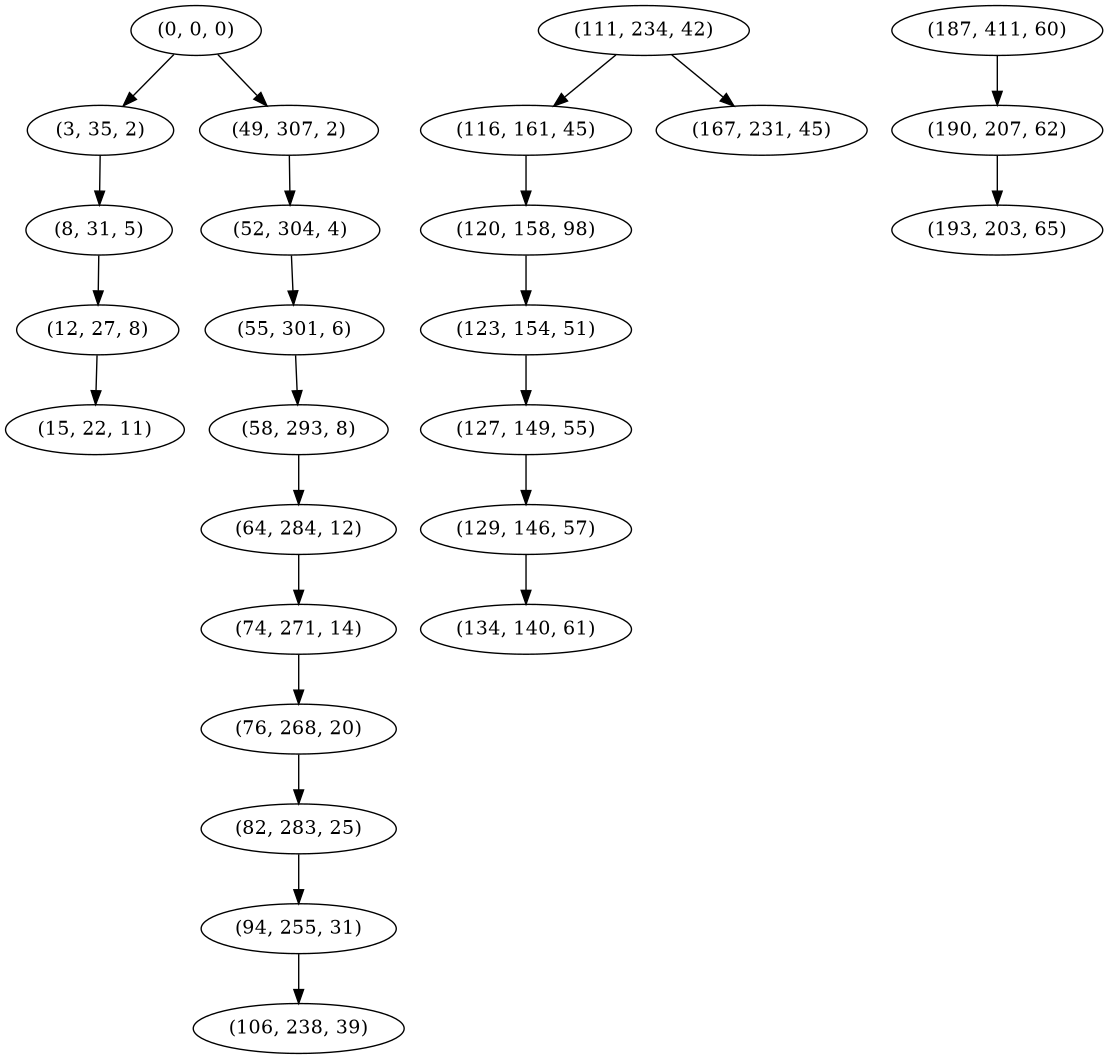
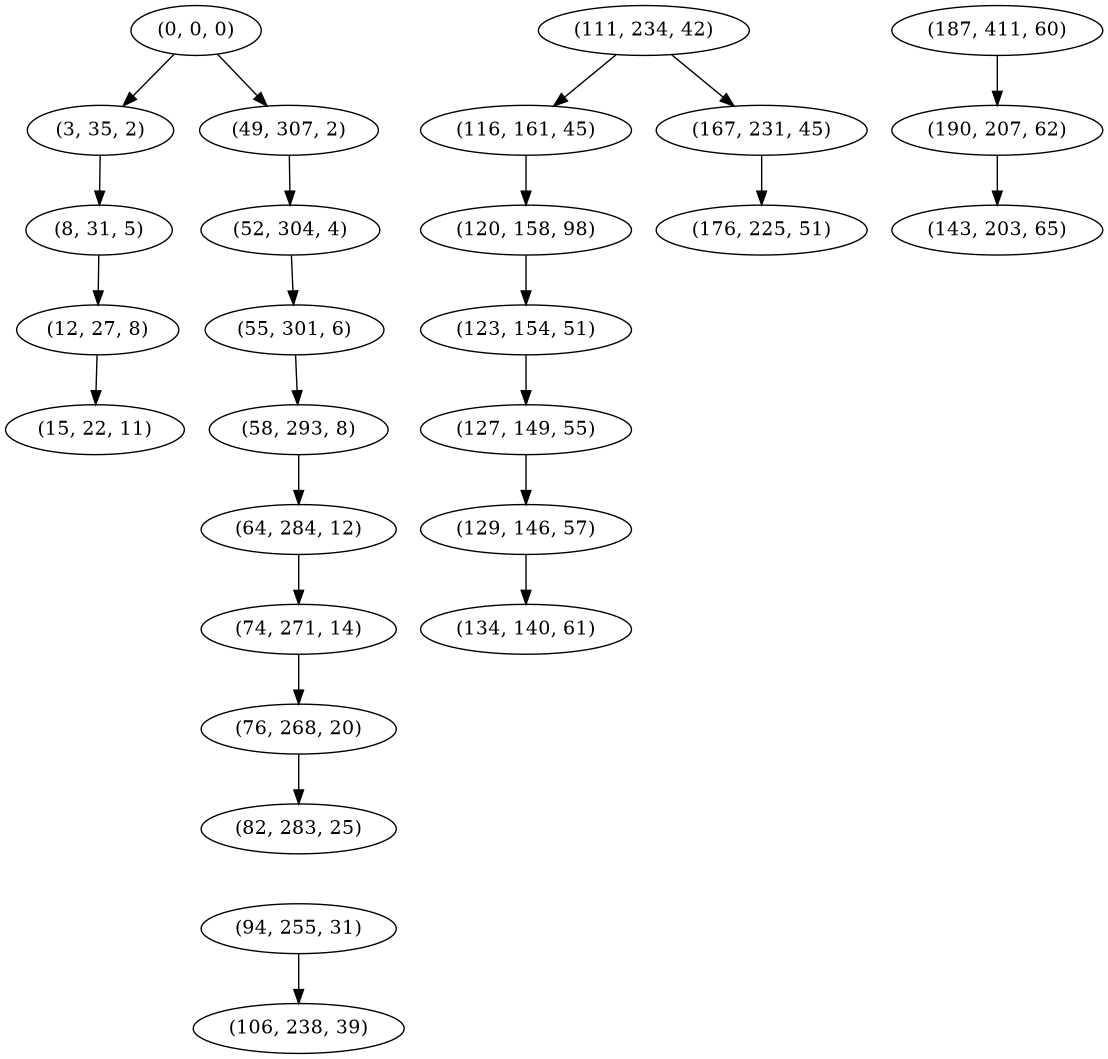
none -> (762, 230)
(997, 230) -> (997, 230)
(299, 872) -> none
